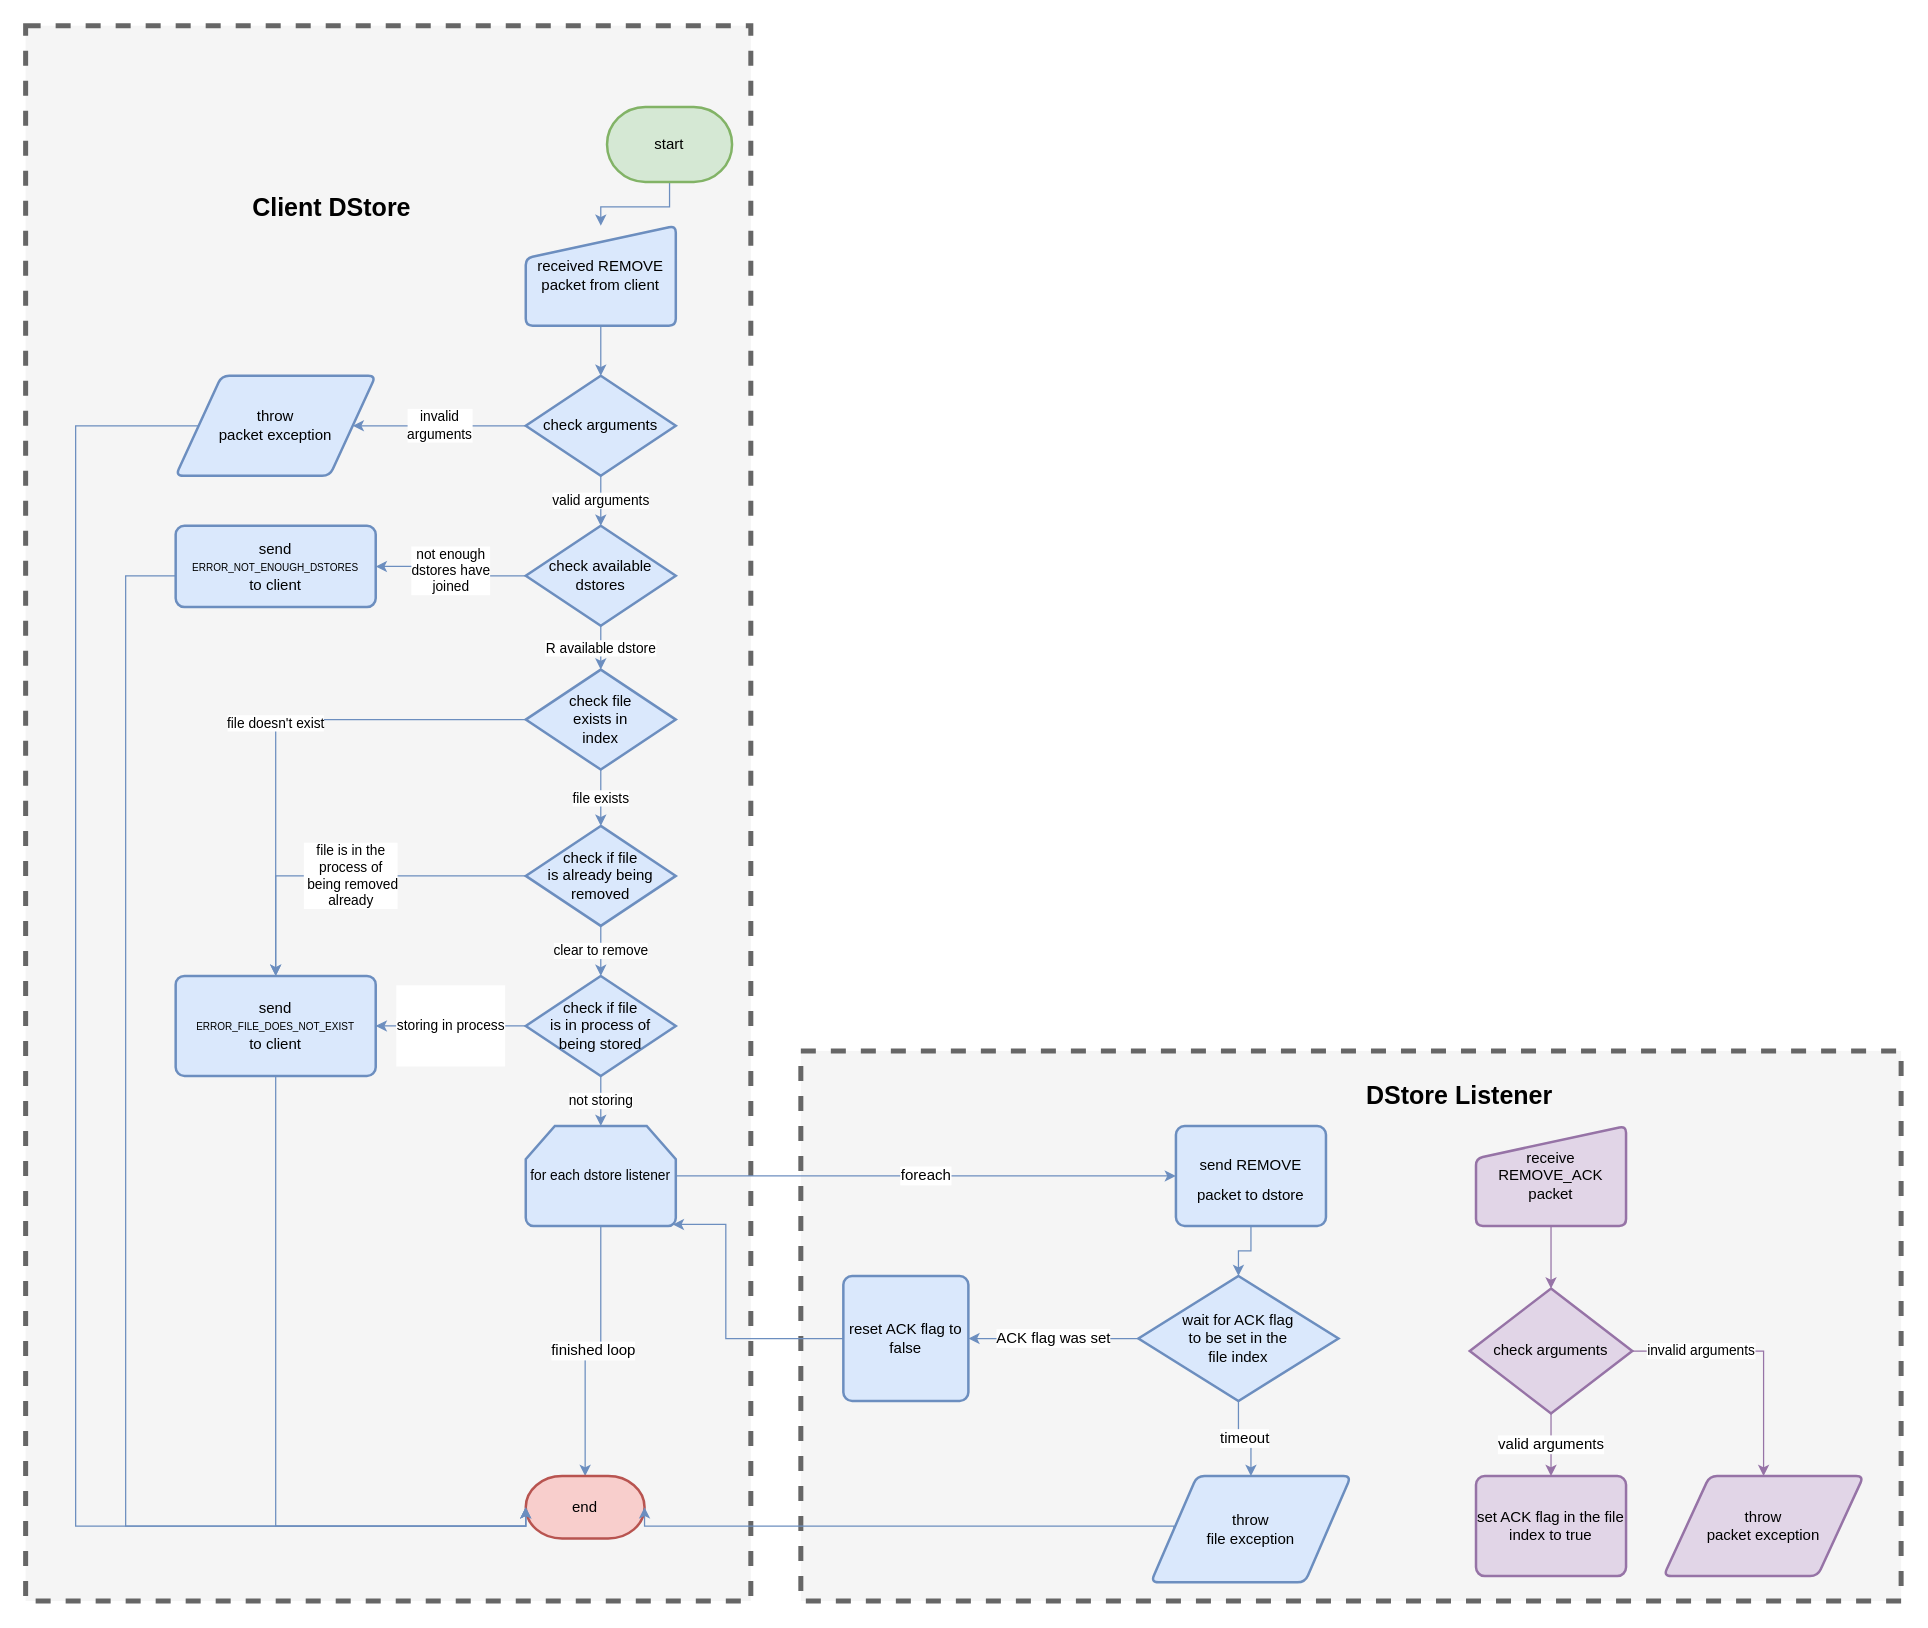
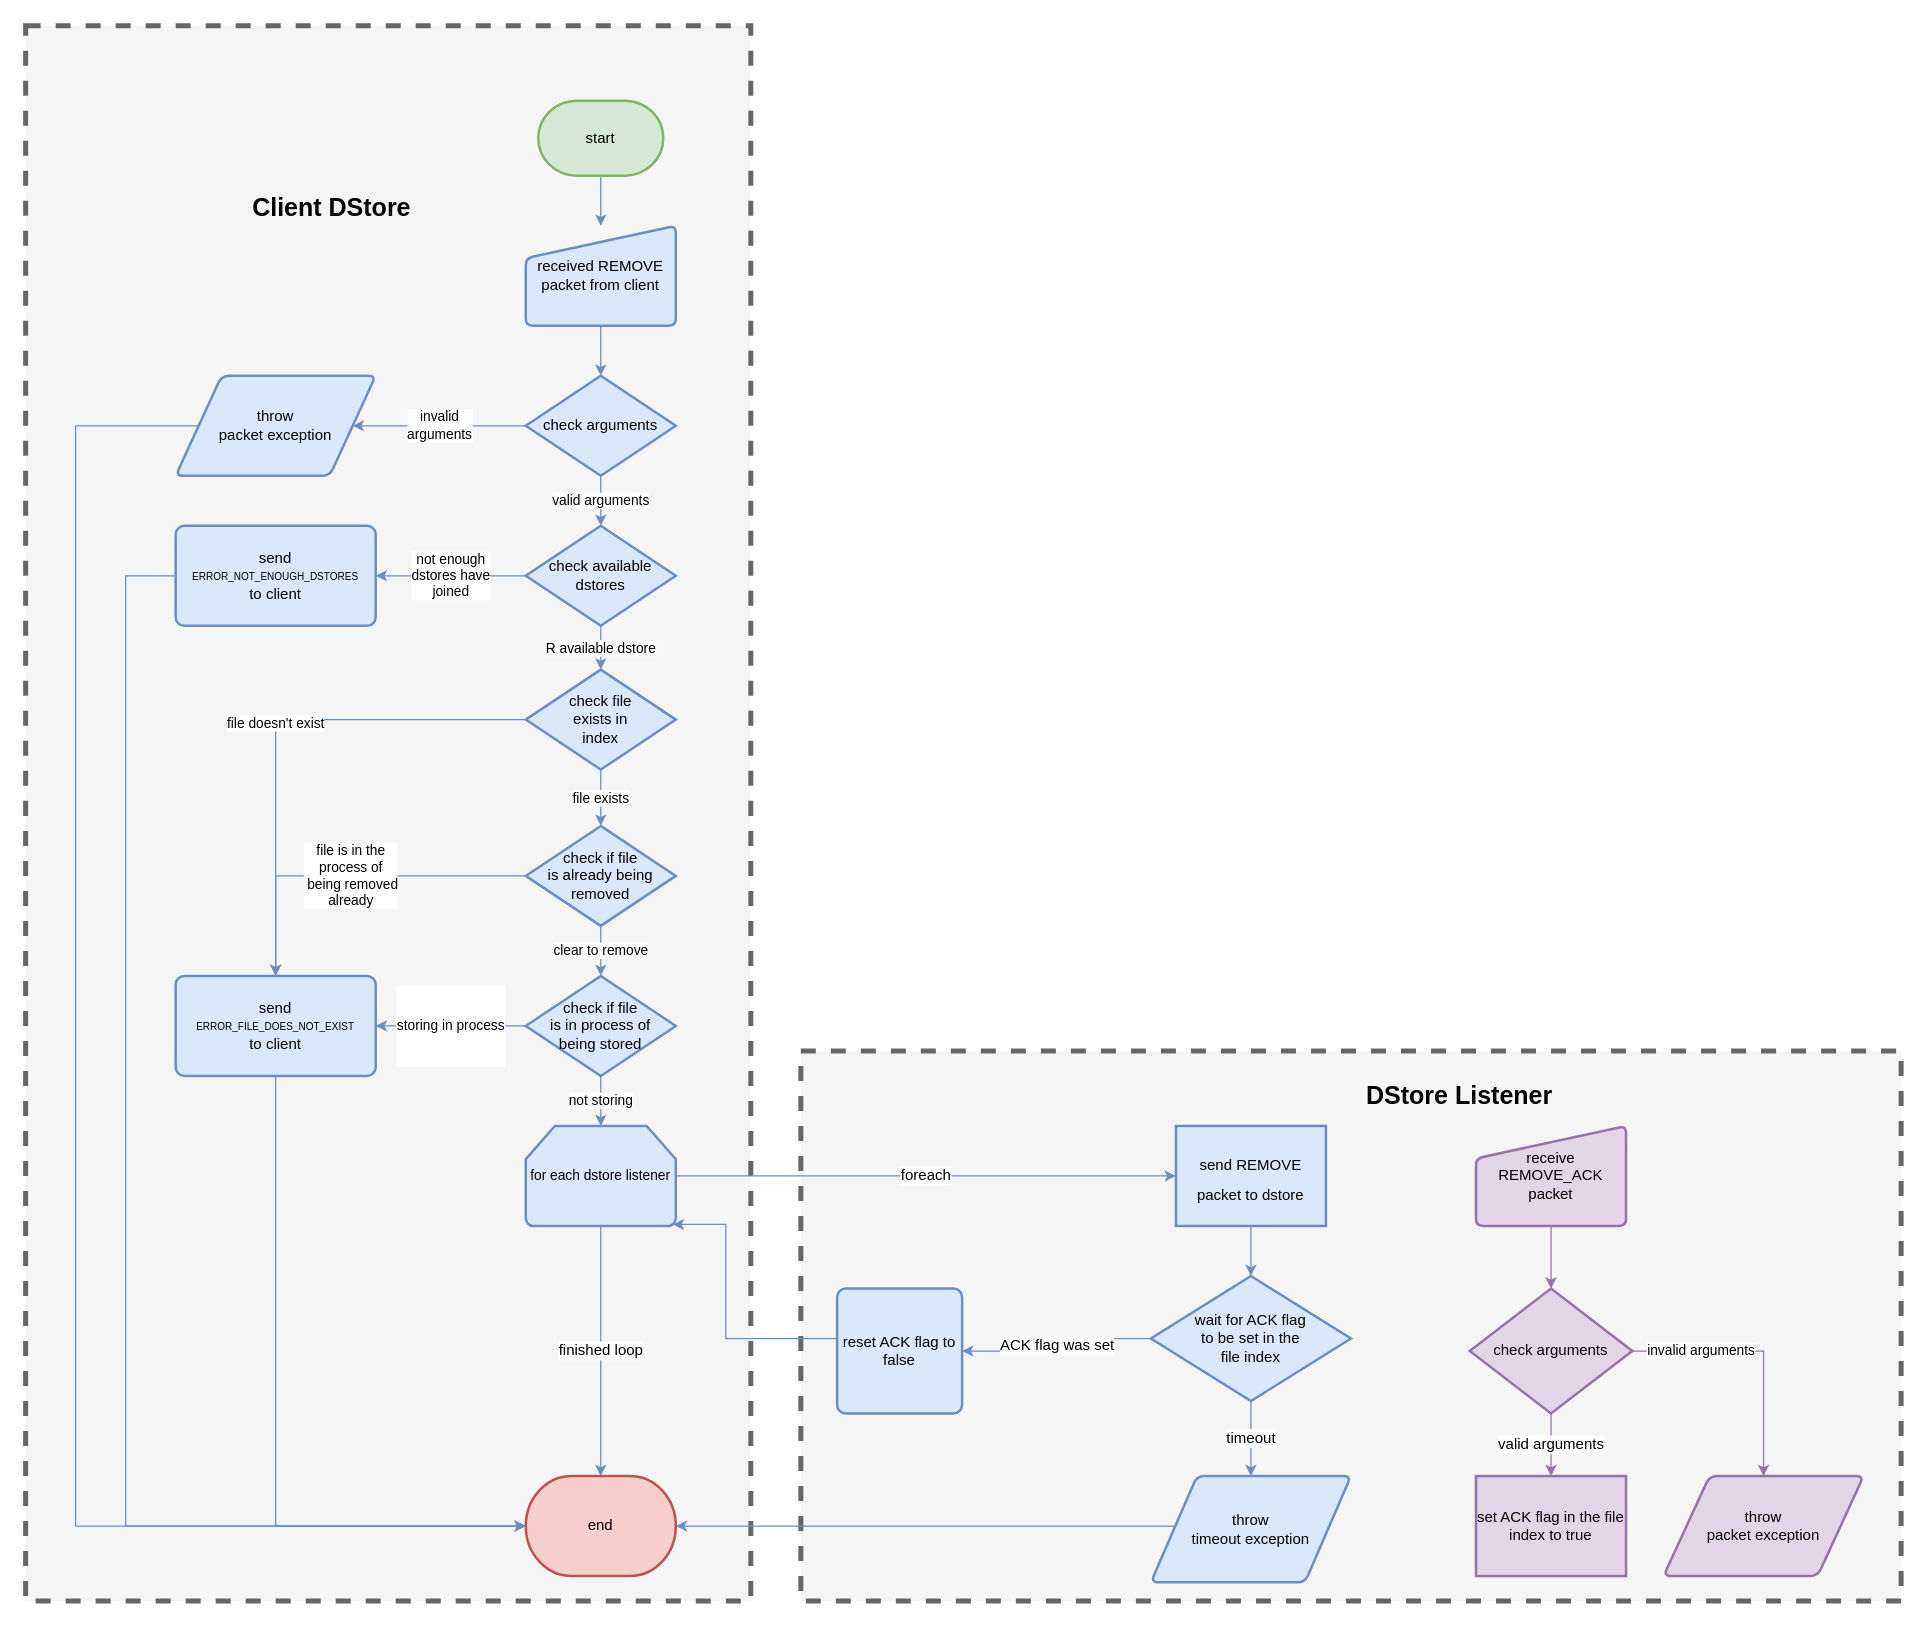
(669, 144) -> (601, 138)
(276, 566) -> (276, 576)
(1251, 1176) -> (1251, 1176)
(906, 1338) -> (899, 1351)
(1238, 1338) -> (1251, 1338)
(585, 1507) -> (601, 1526)
(1551, 1526) -> (1551, 1526)
(1251, 1529) -> (1251, 1529)
